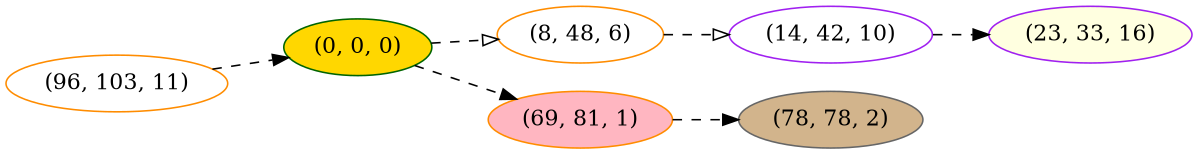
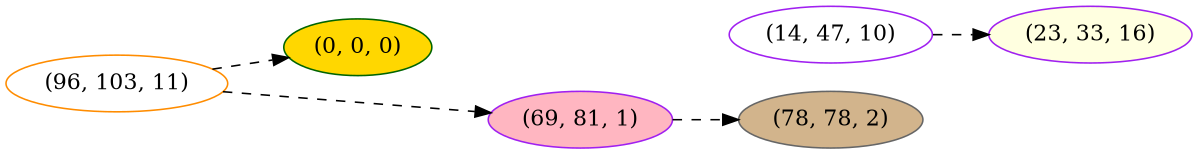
(580, 35) -> none
(831, 35) -> (831, 35)
(458, 80) -> (349, 102)
(580, 120) -> (580, 120)
